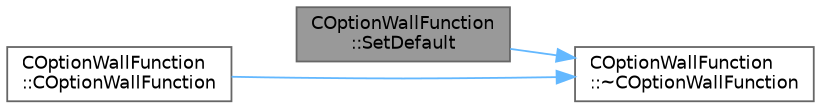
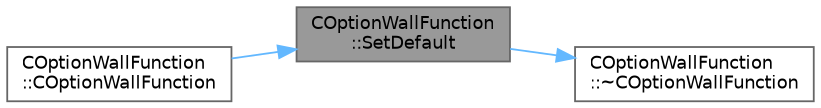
(394, 78) -> (255, 55)
